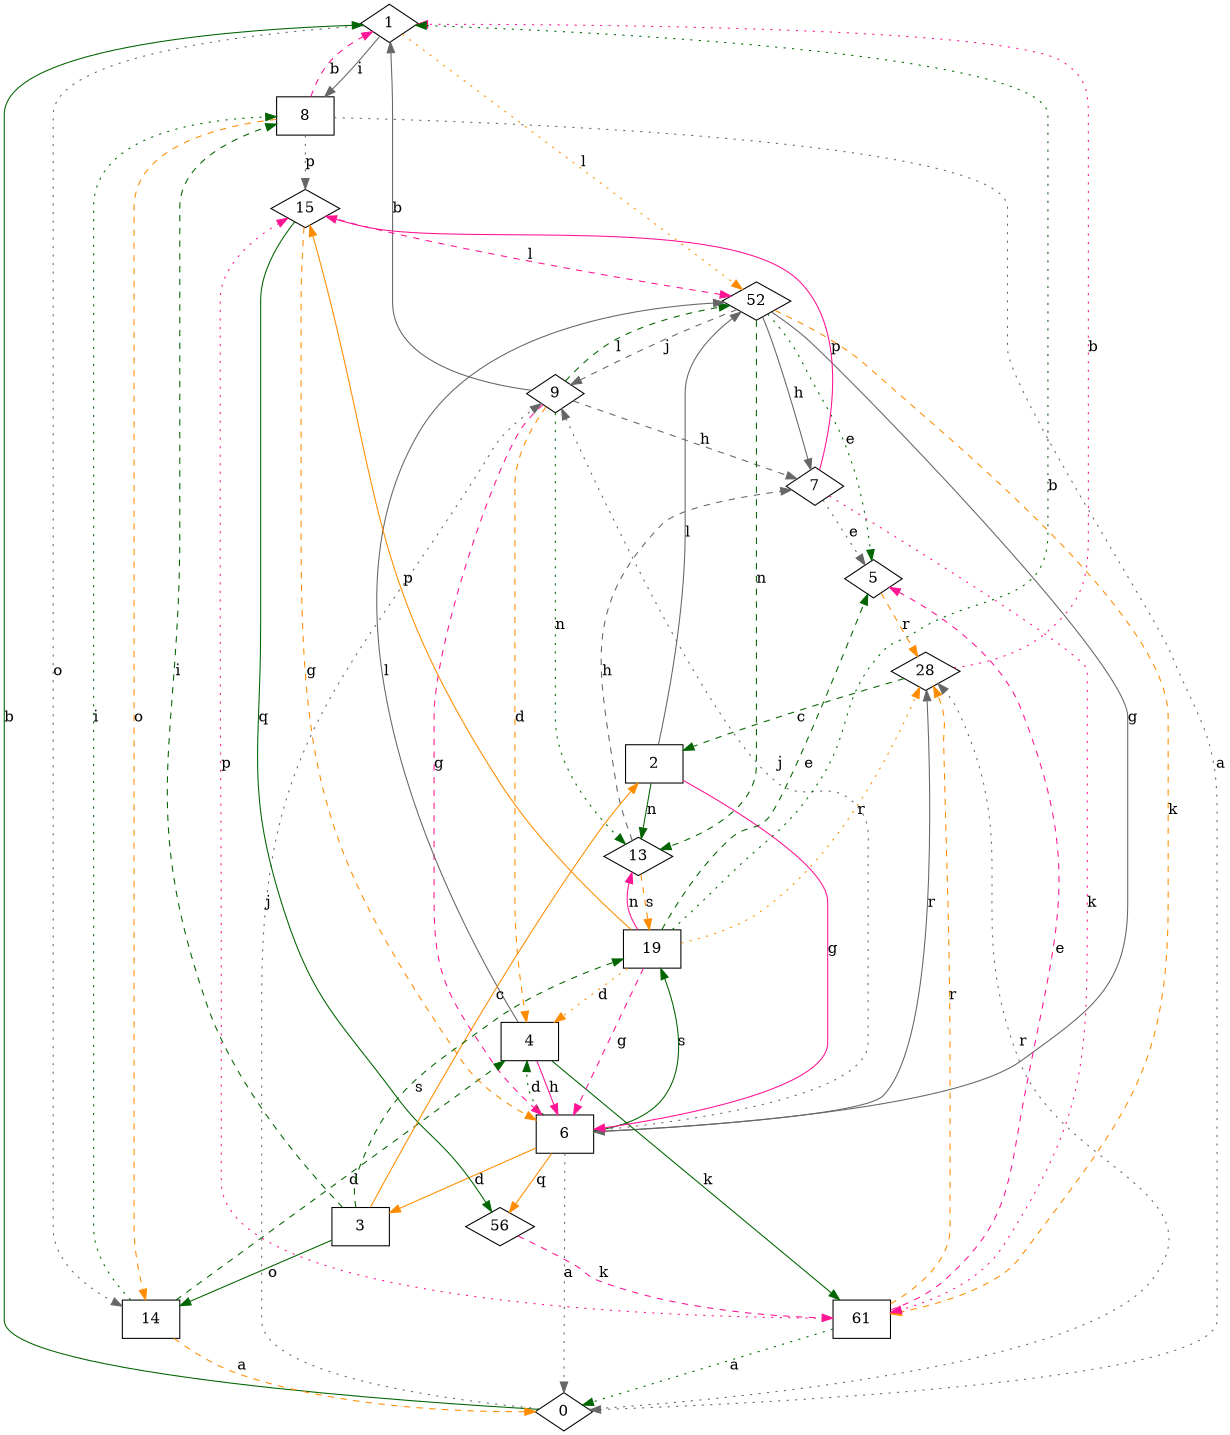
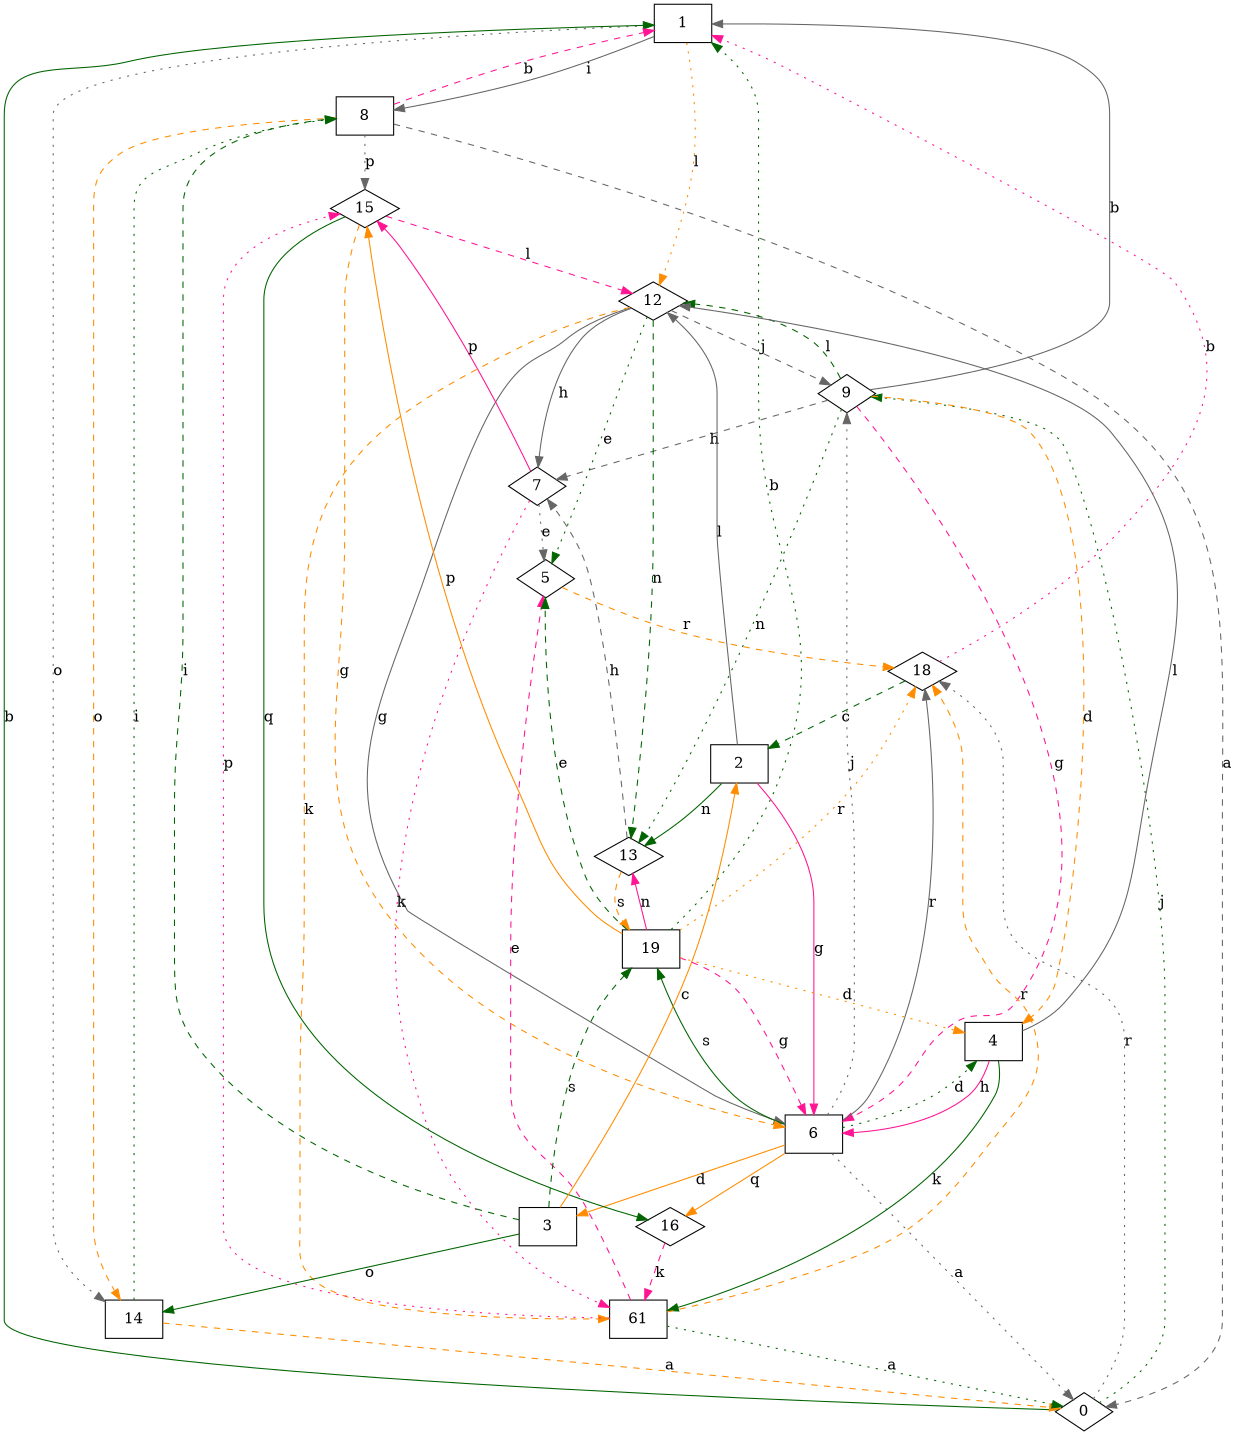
(389, 23) -> (683, 23)
(756, 301) -> (653, 301)
(926, 671) -> (922, 671)
(1198, 713) -> (1202, 535)
(262, 978) -> (1151, 837)
(336, 1184) -> none
(500, 1227) -> (670, 1227)
